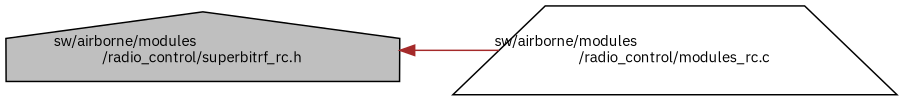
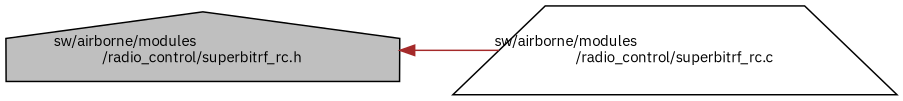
(675, 50) -> (675, 50)
